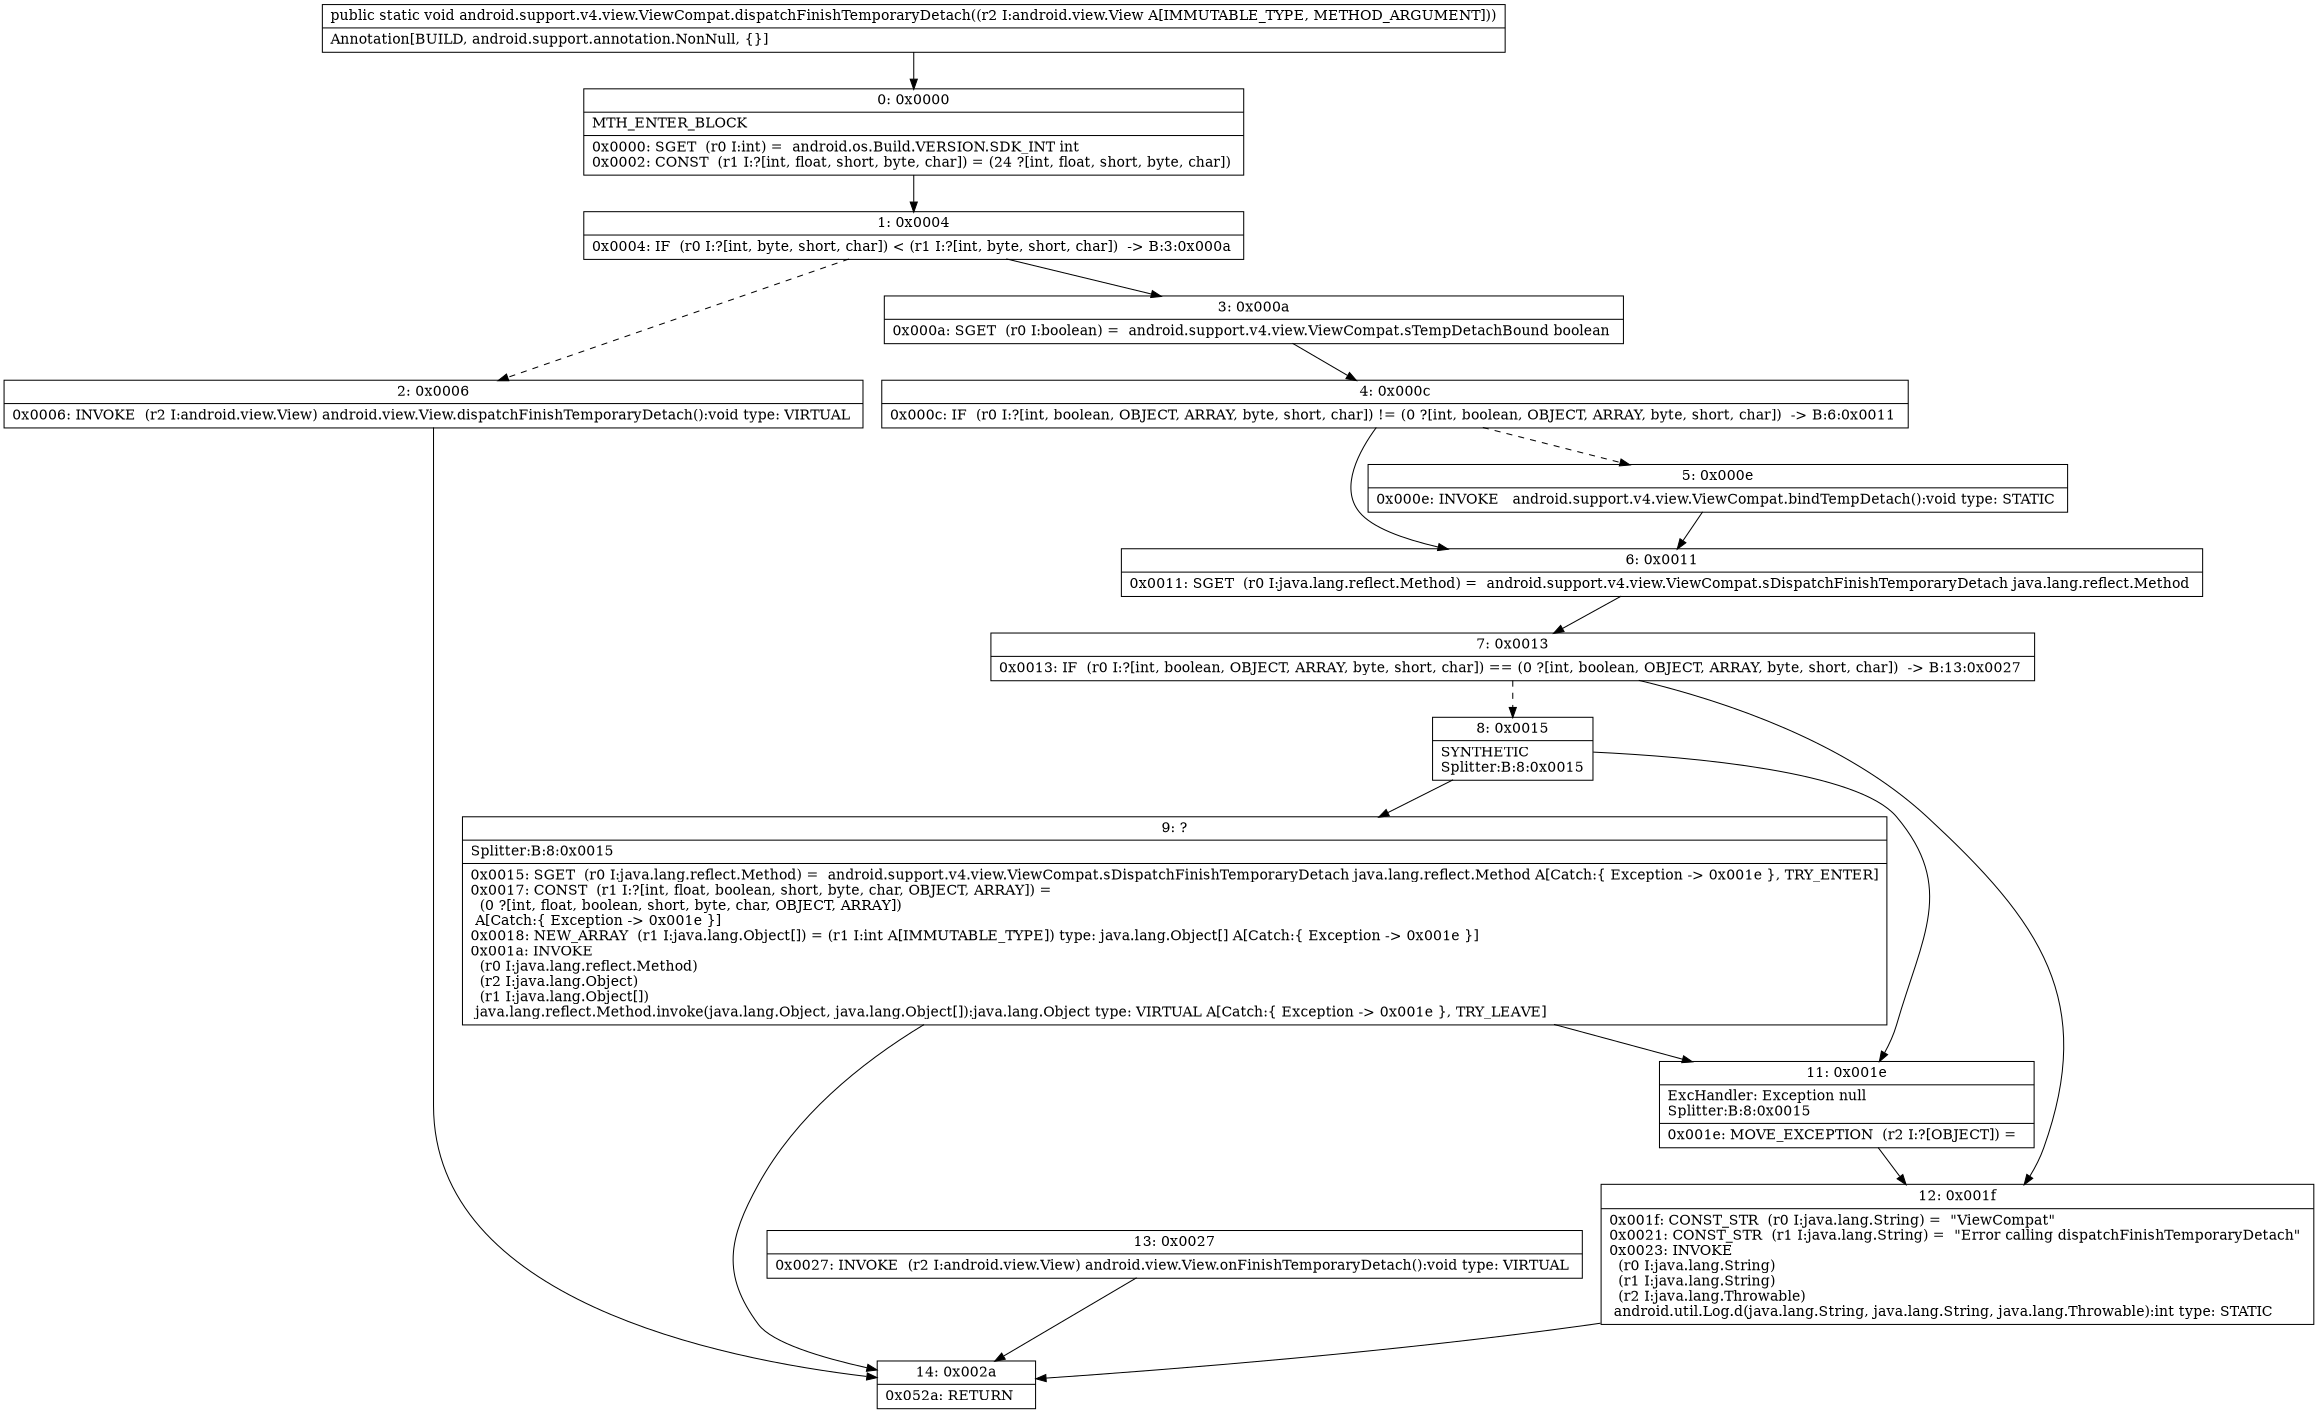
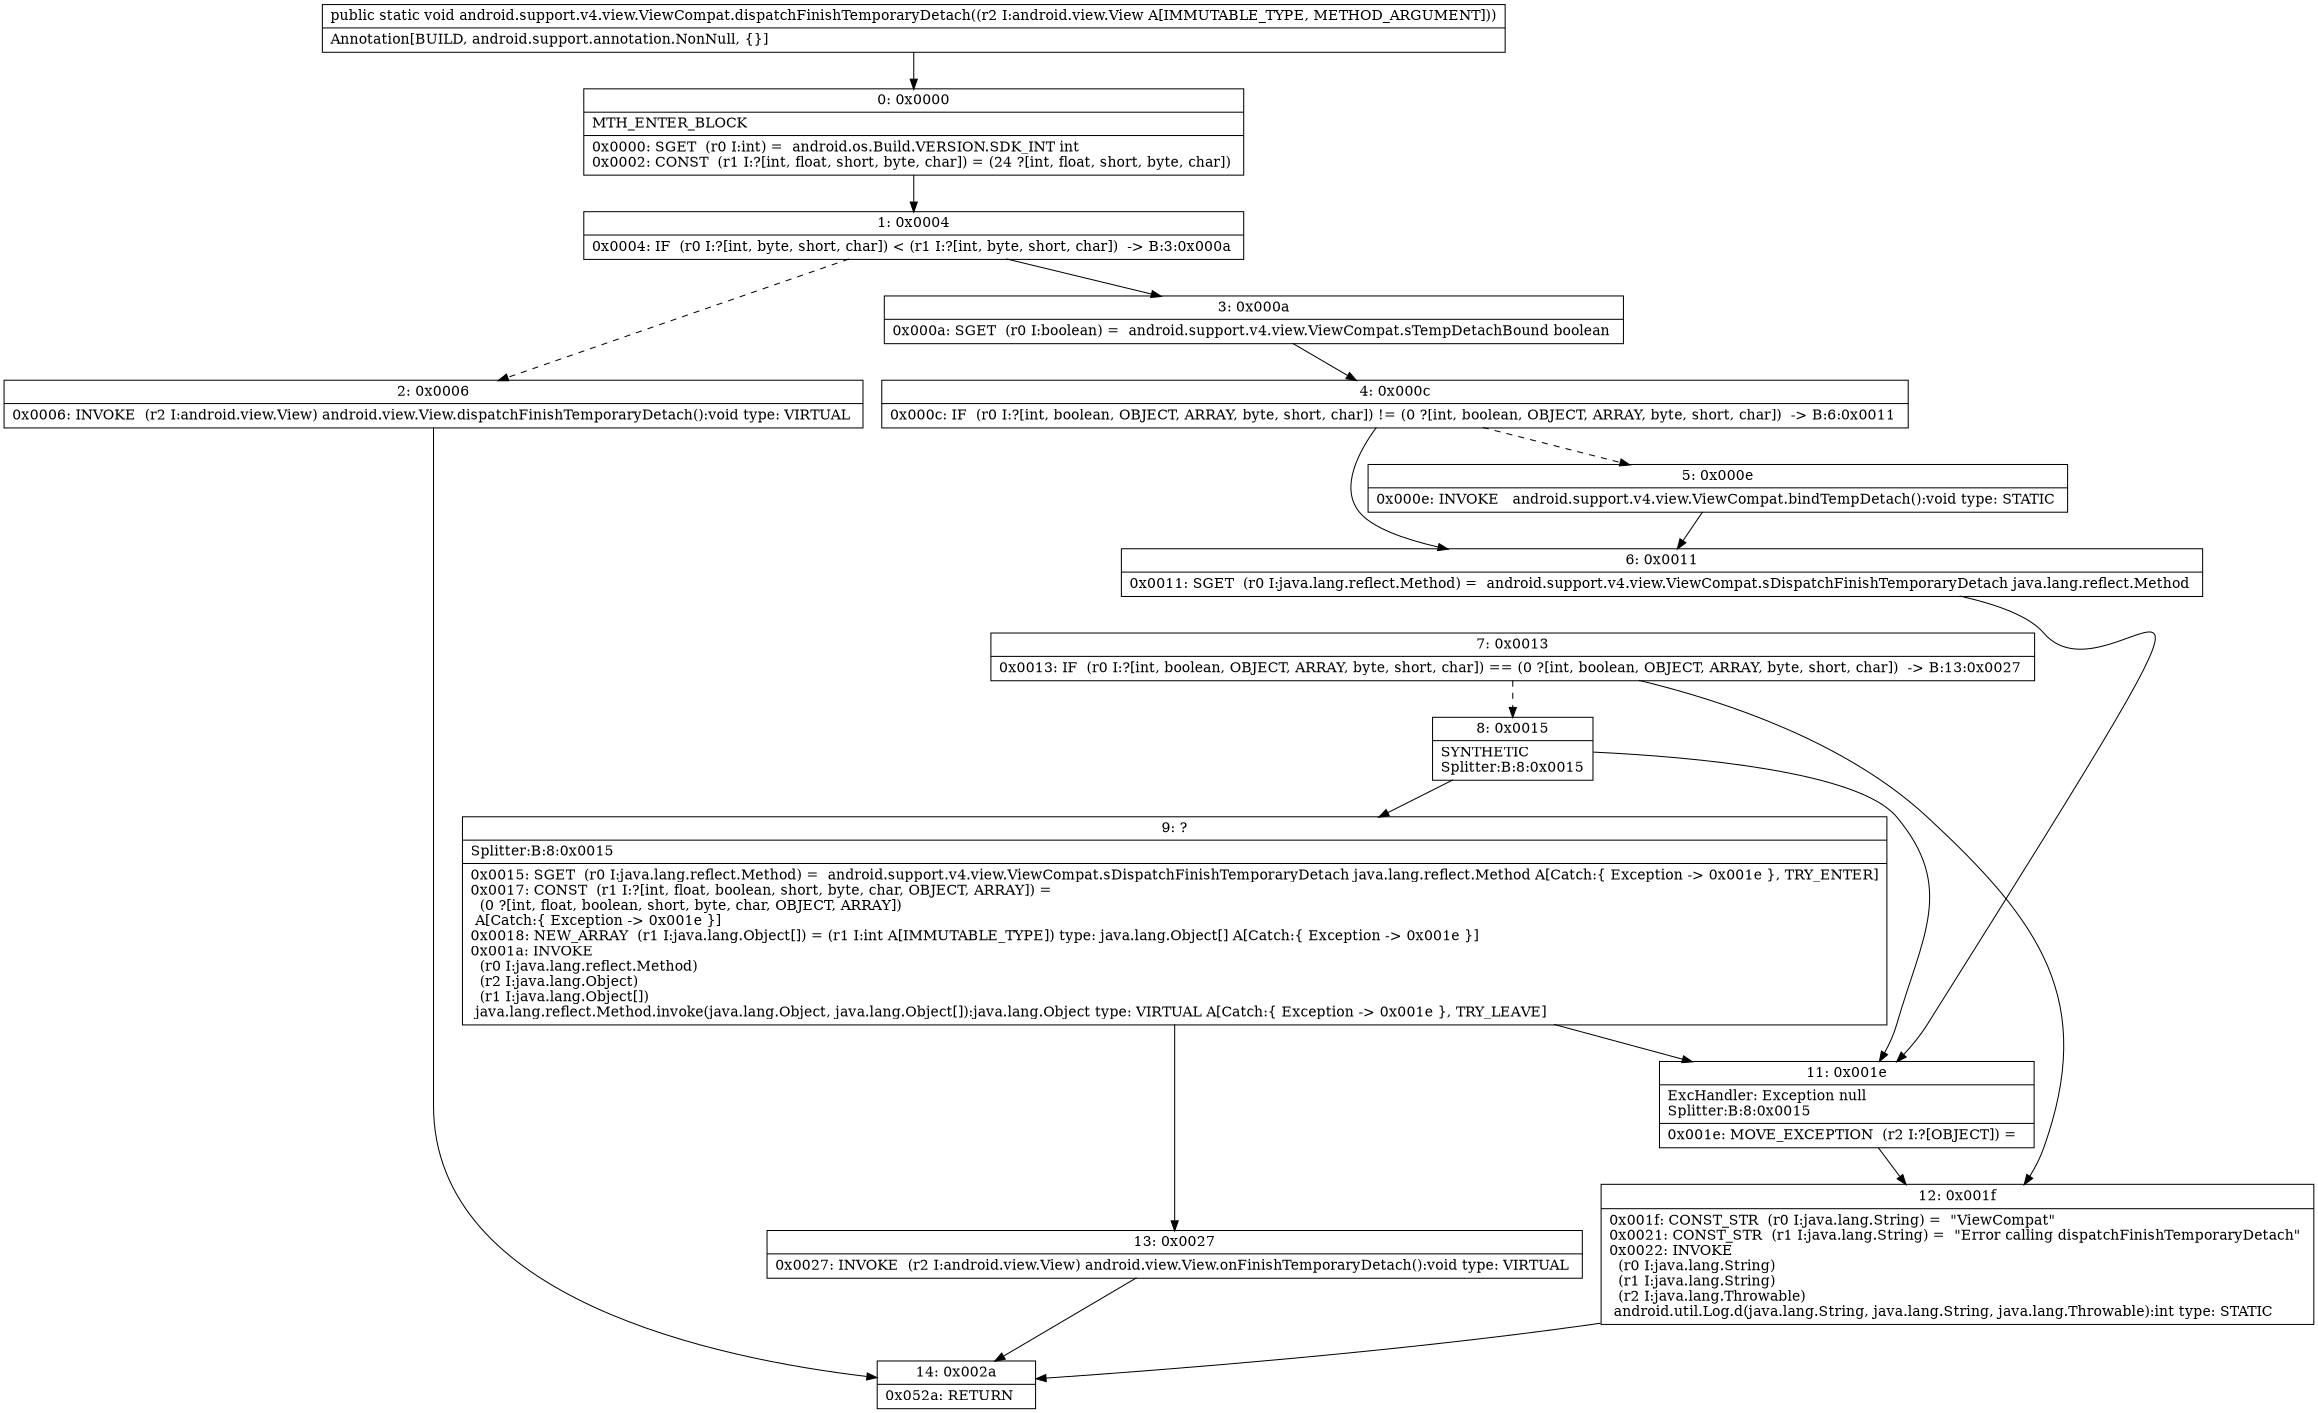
(1592, 612) -> (2092, 759)
(750, 1201) -> (1175, 1123)
(1676, 1251) -> (1676, 1251)
